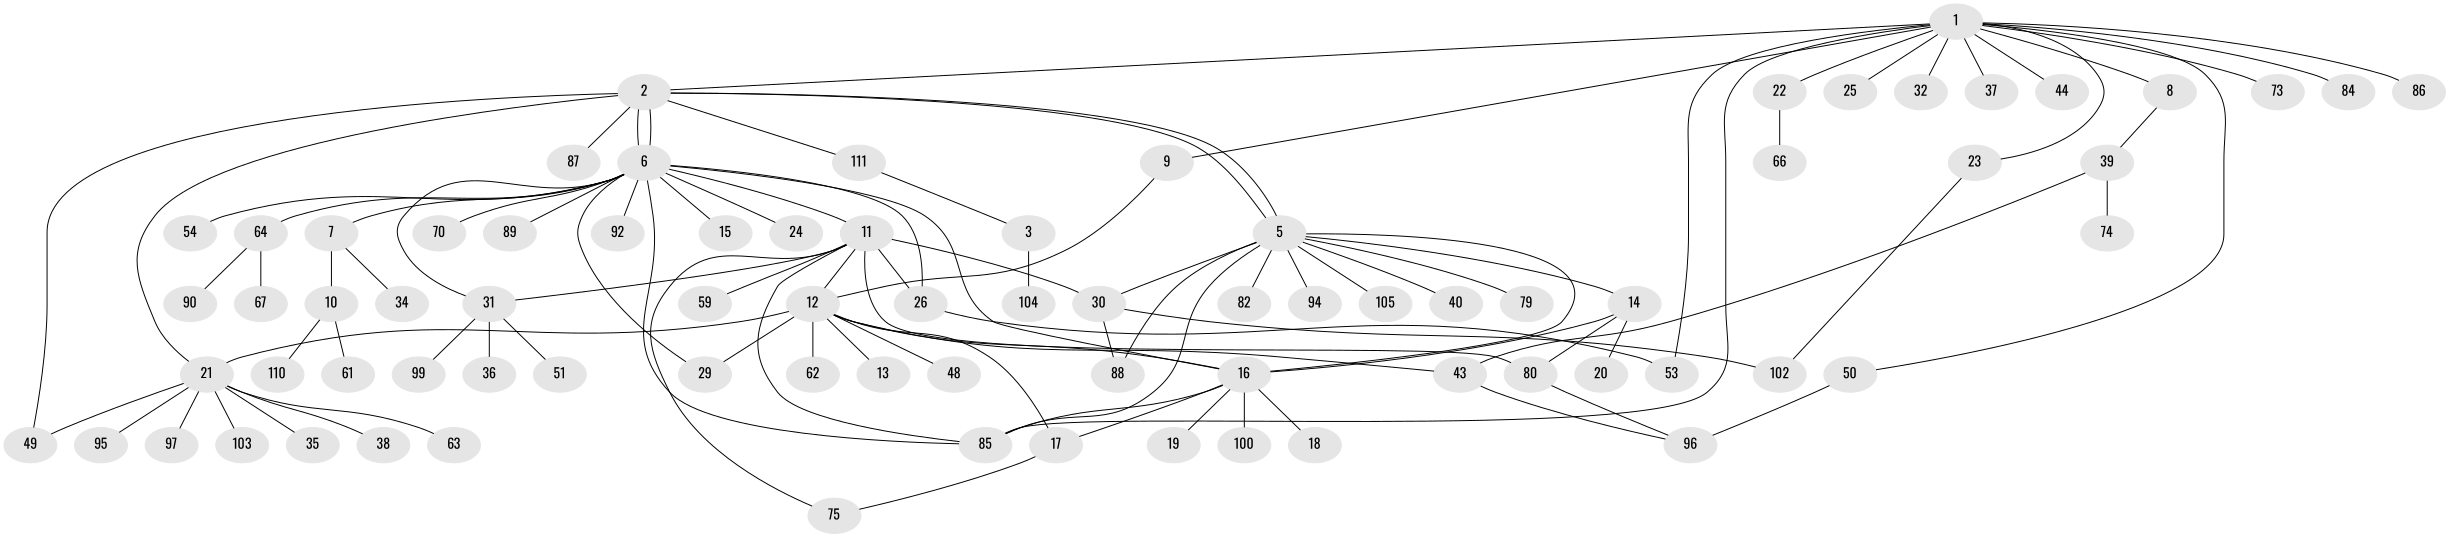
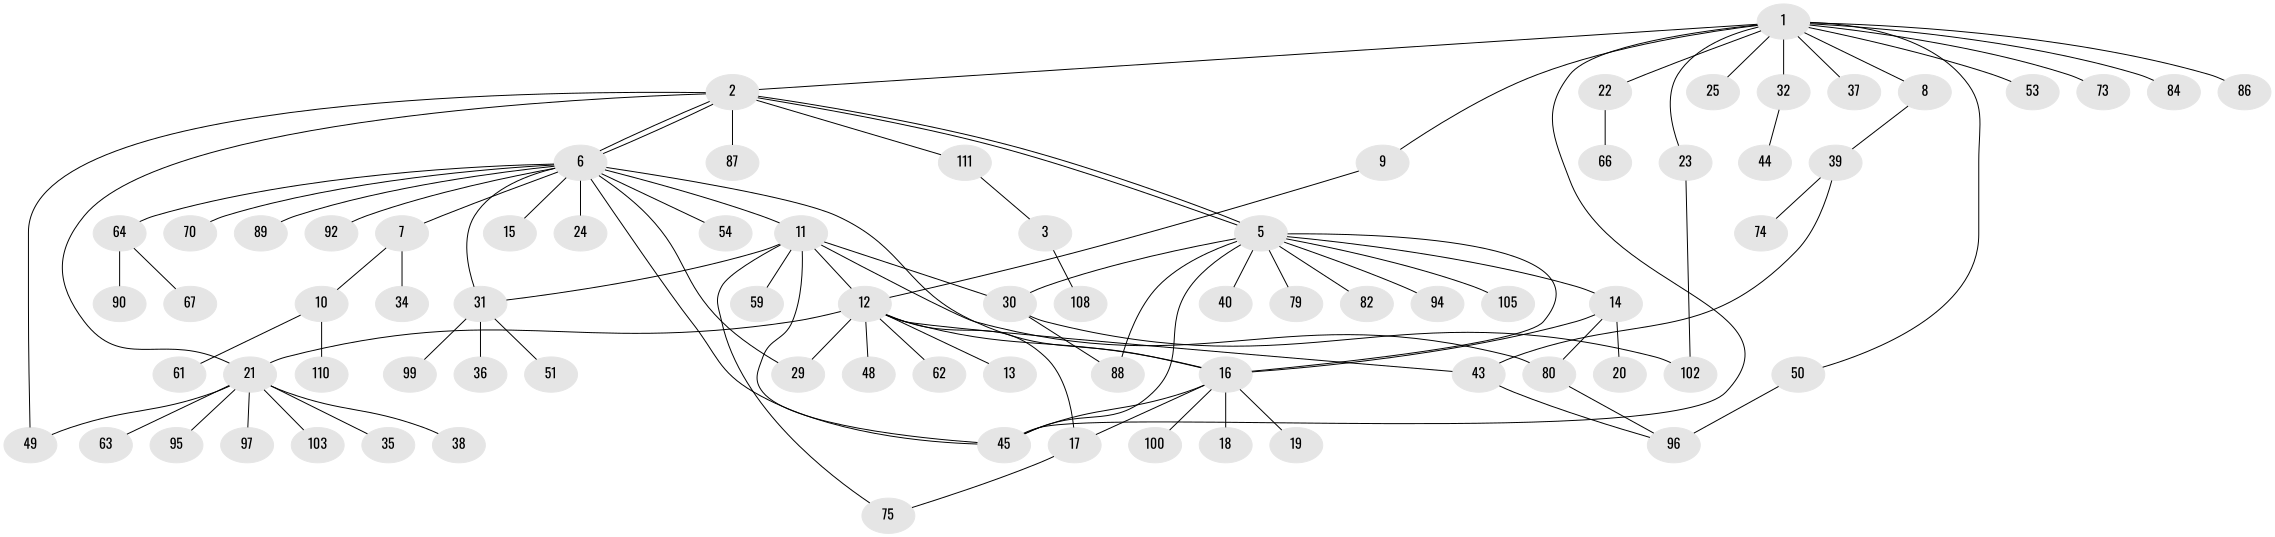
(2009, 57) -> (1774, 128)
(921, 304) -> none
(1029, 304) -> (1081, 304)
(985, 445) -> (1004, 445)
